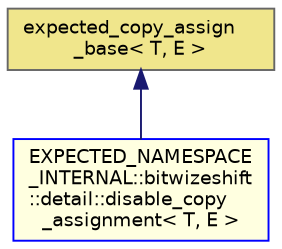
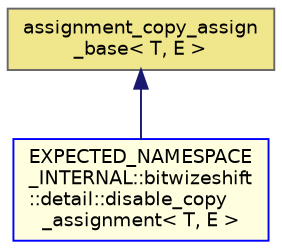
(141, 39) -> (141, 39)
